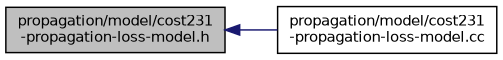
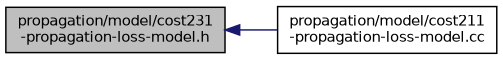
(387, 30) -> (387, 30)
